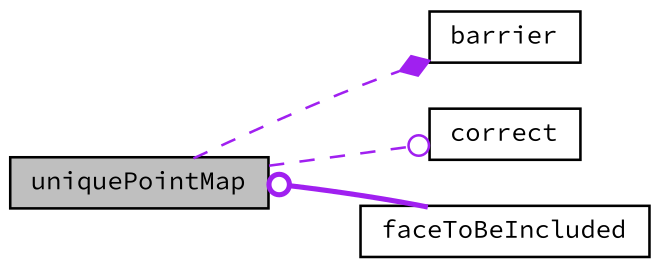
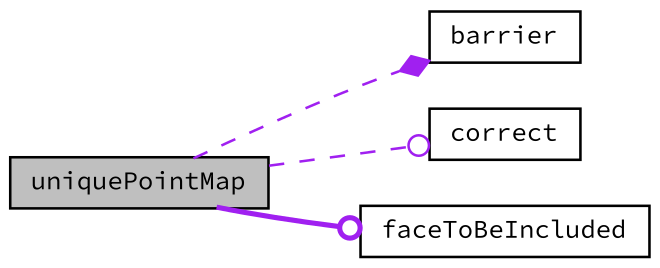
(359, 195) -> (278, 218)
